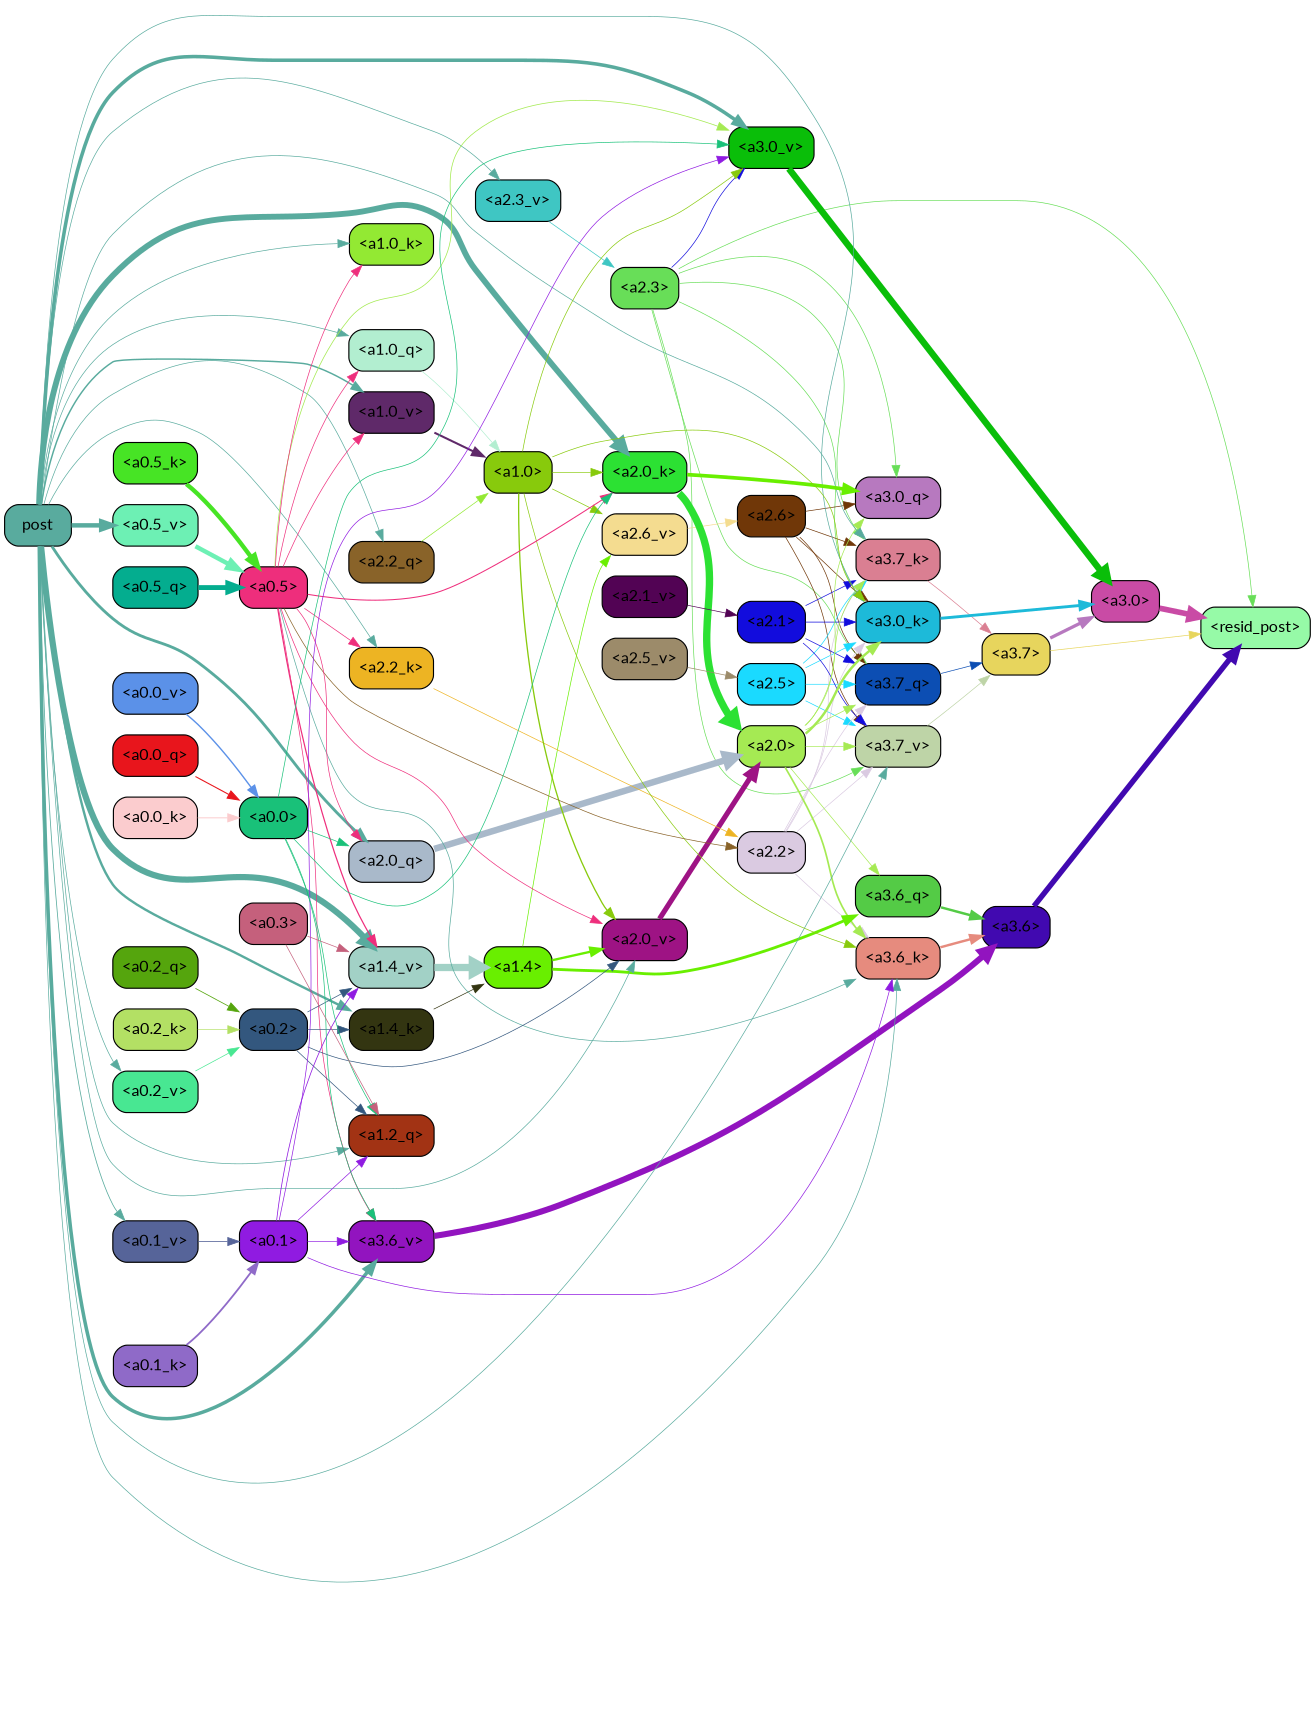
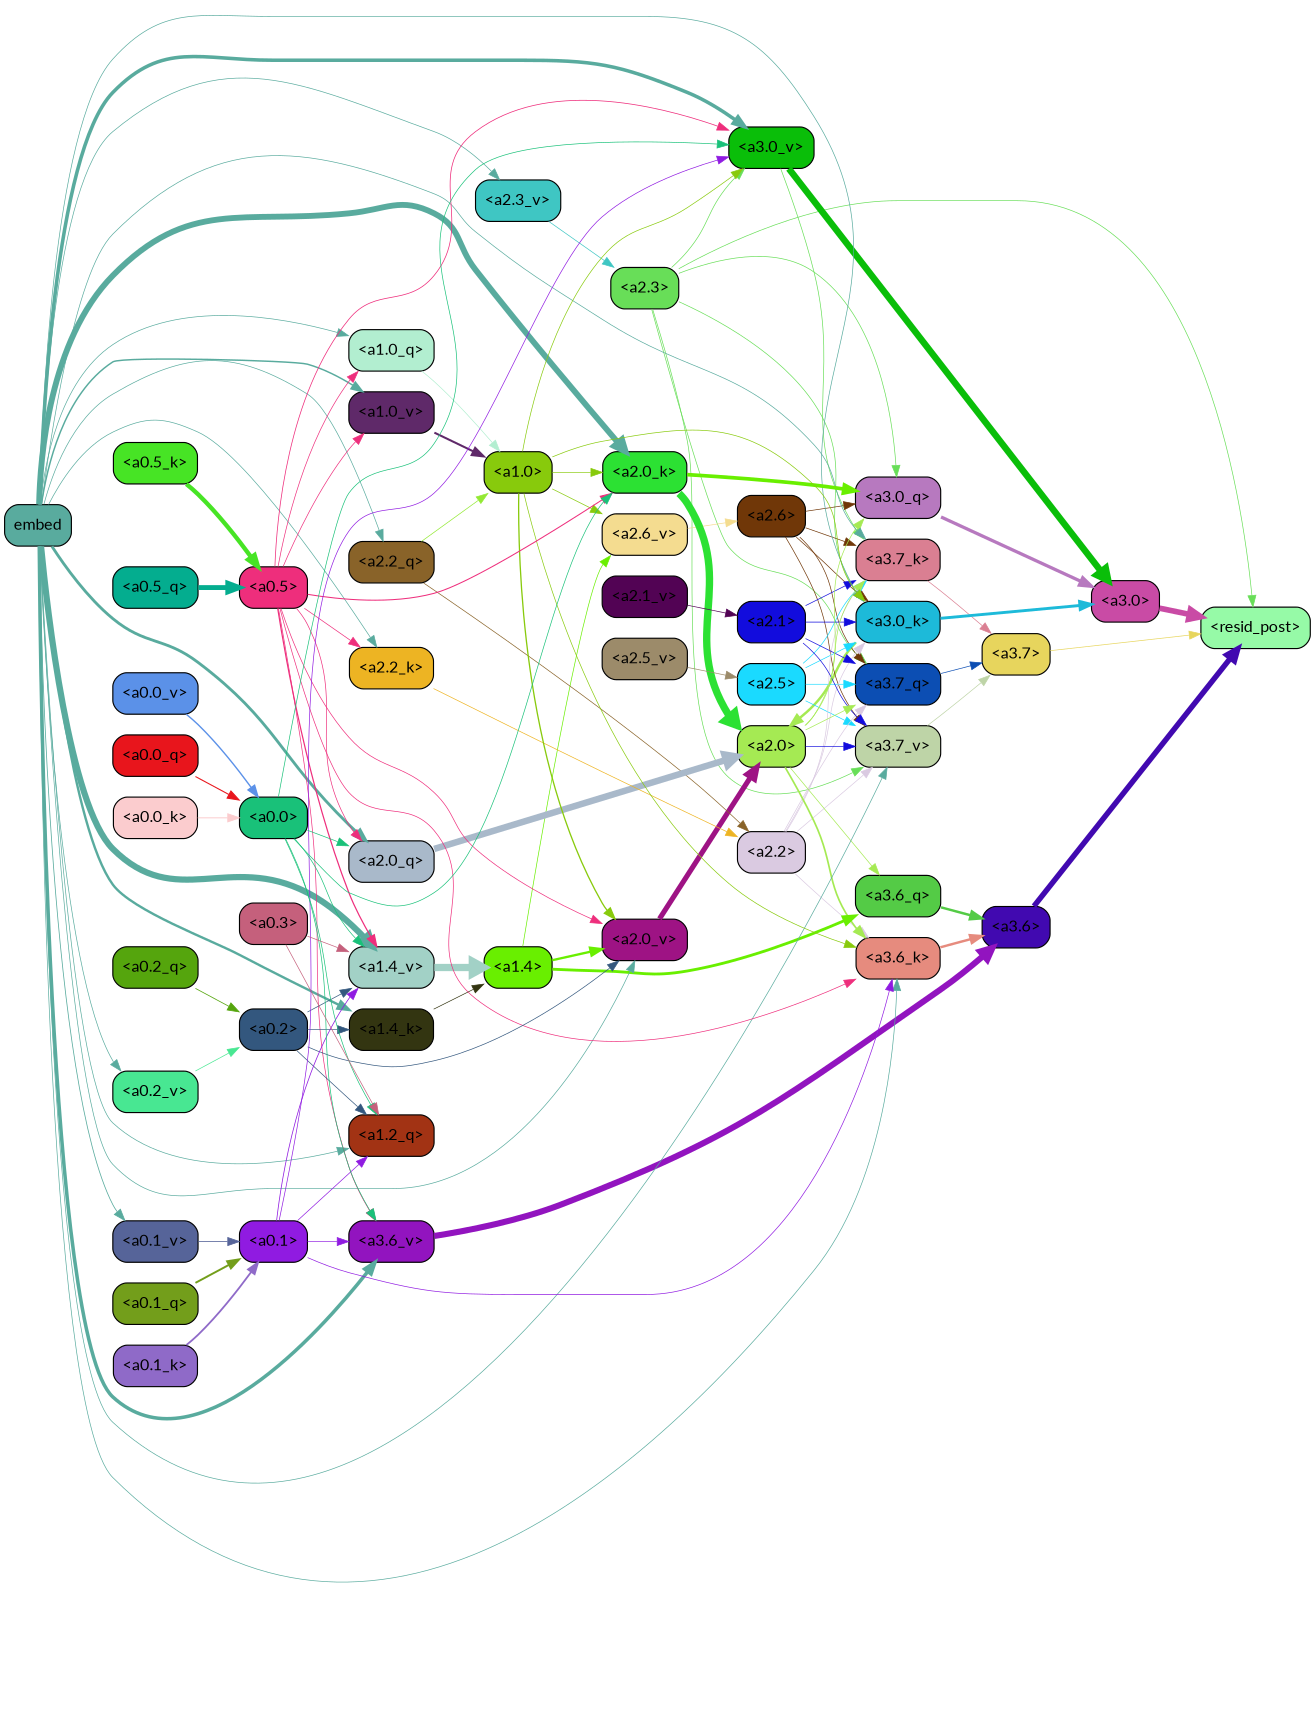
(705, 223) -> (705, 223)
(391, 244) -> none
(423, 286) -> (423, 286)
(828, 334) -> (824, 349)
(38, 525) -> (38, 525)
(155, 525) -> none
(1066, 630) -> (1011, 549)
(837, 691) -> (830, 682)
(816, 746) -> (816, 746)
(480, 766) -> (586, 698)
none -> (325, 888)
(449, 942) -> (449, 942)
(155, 1030) -> none
none -> (155, 1304)
